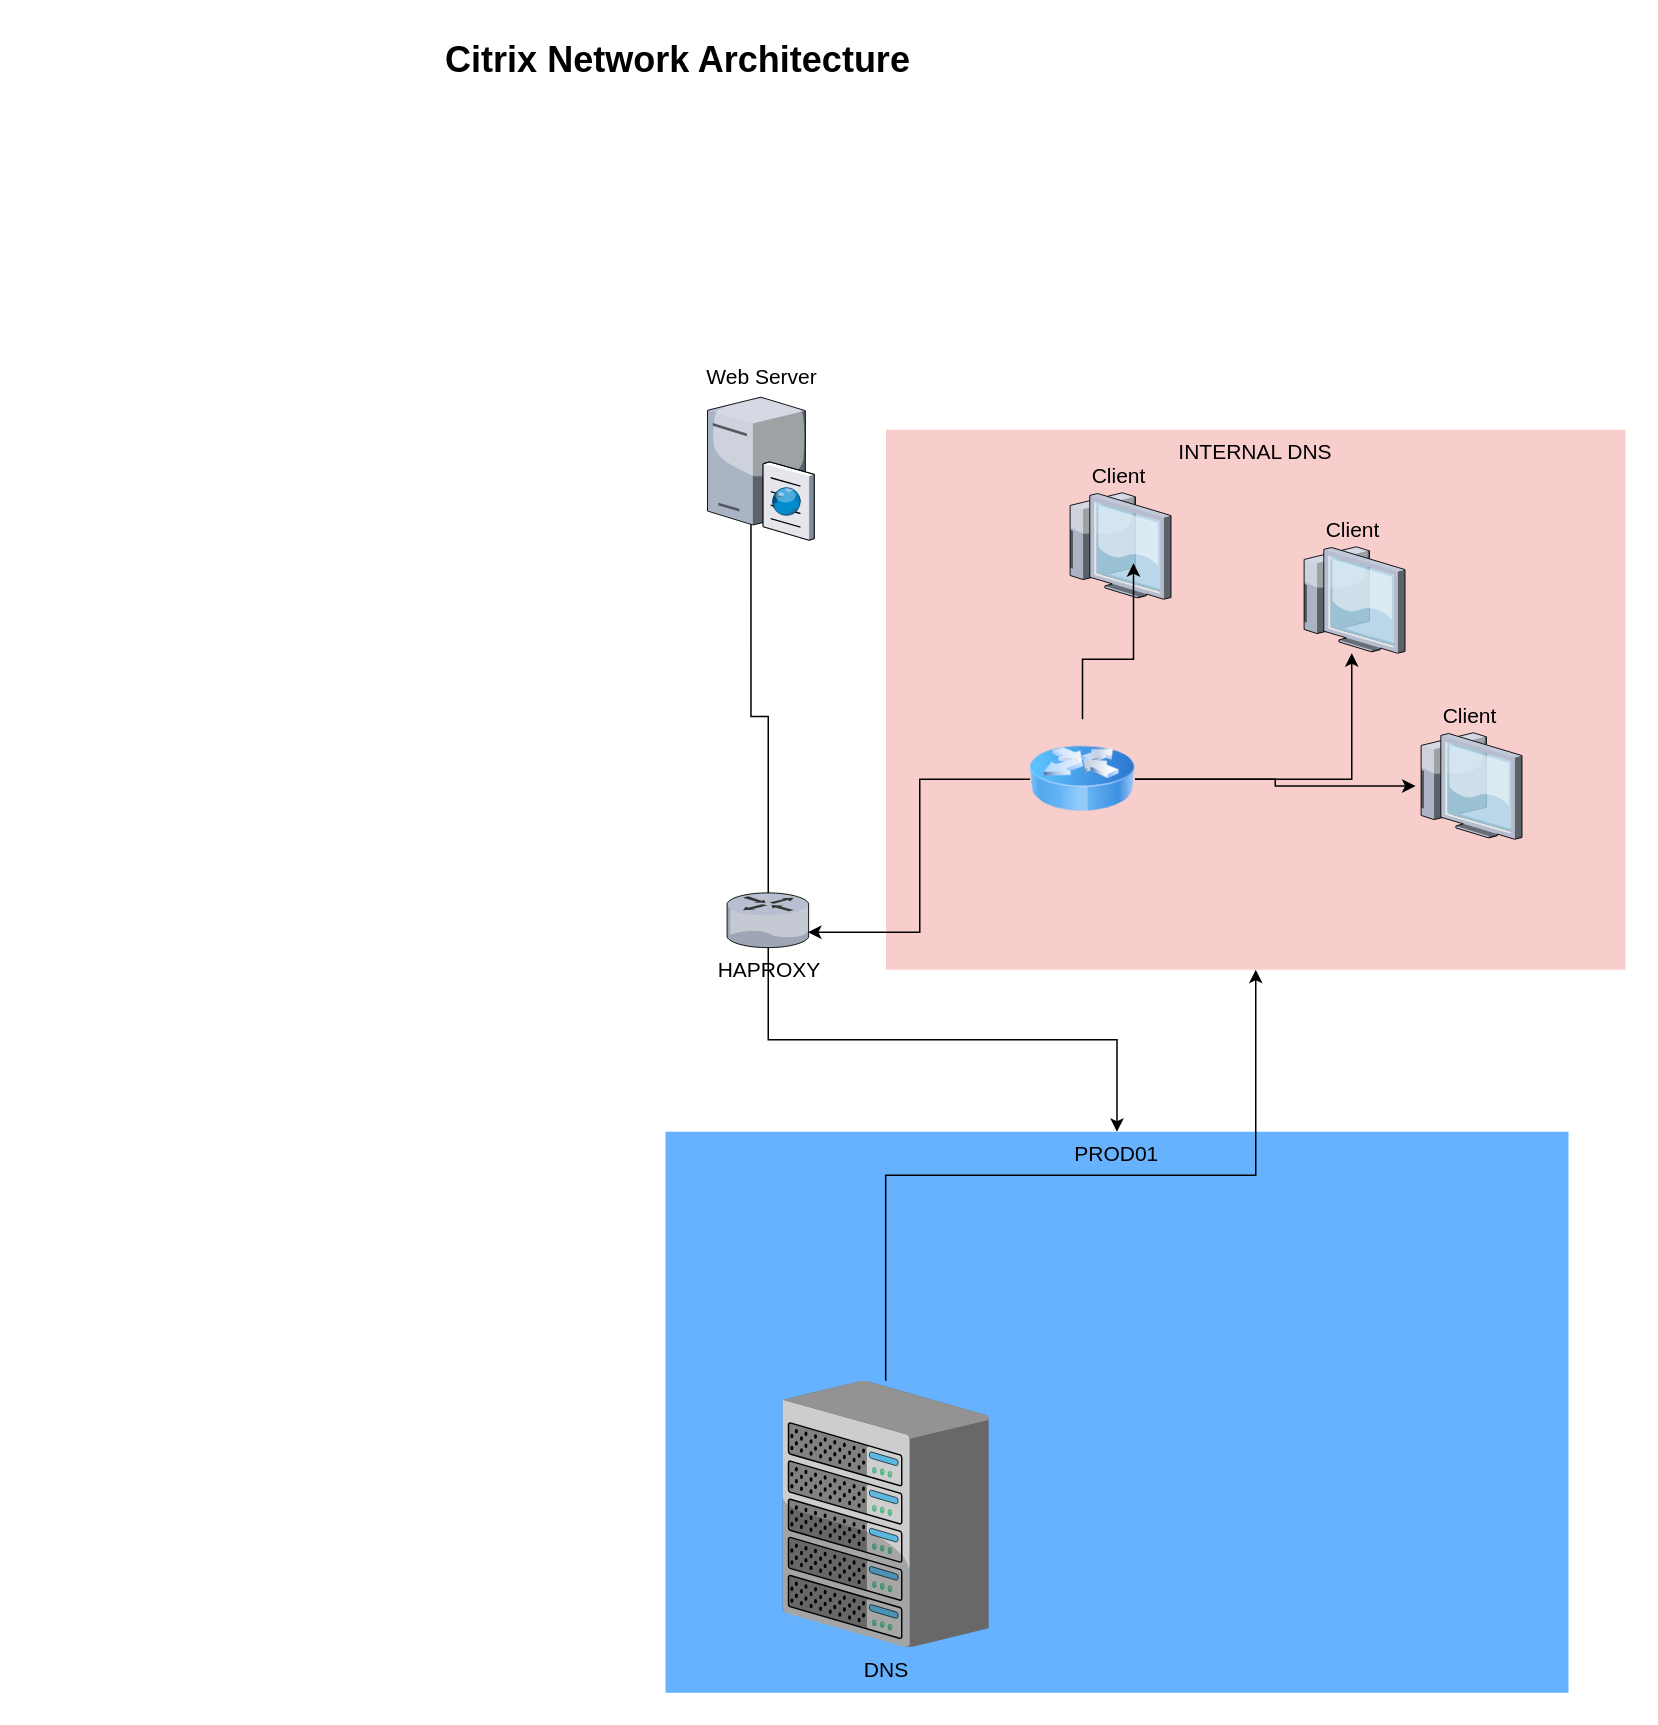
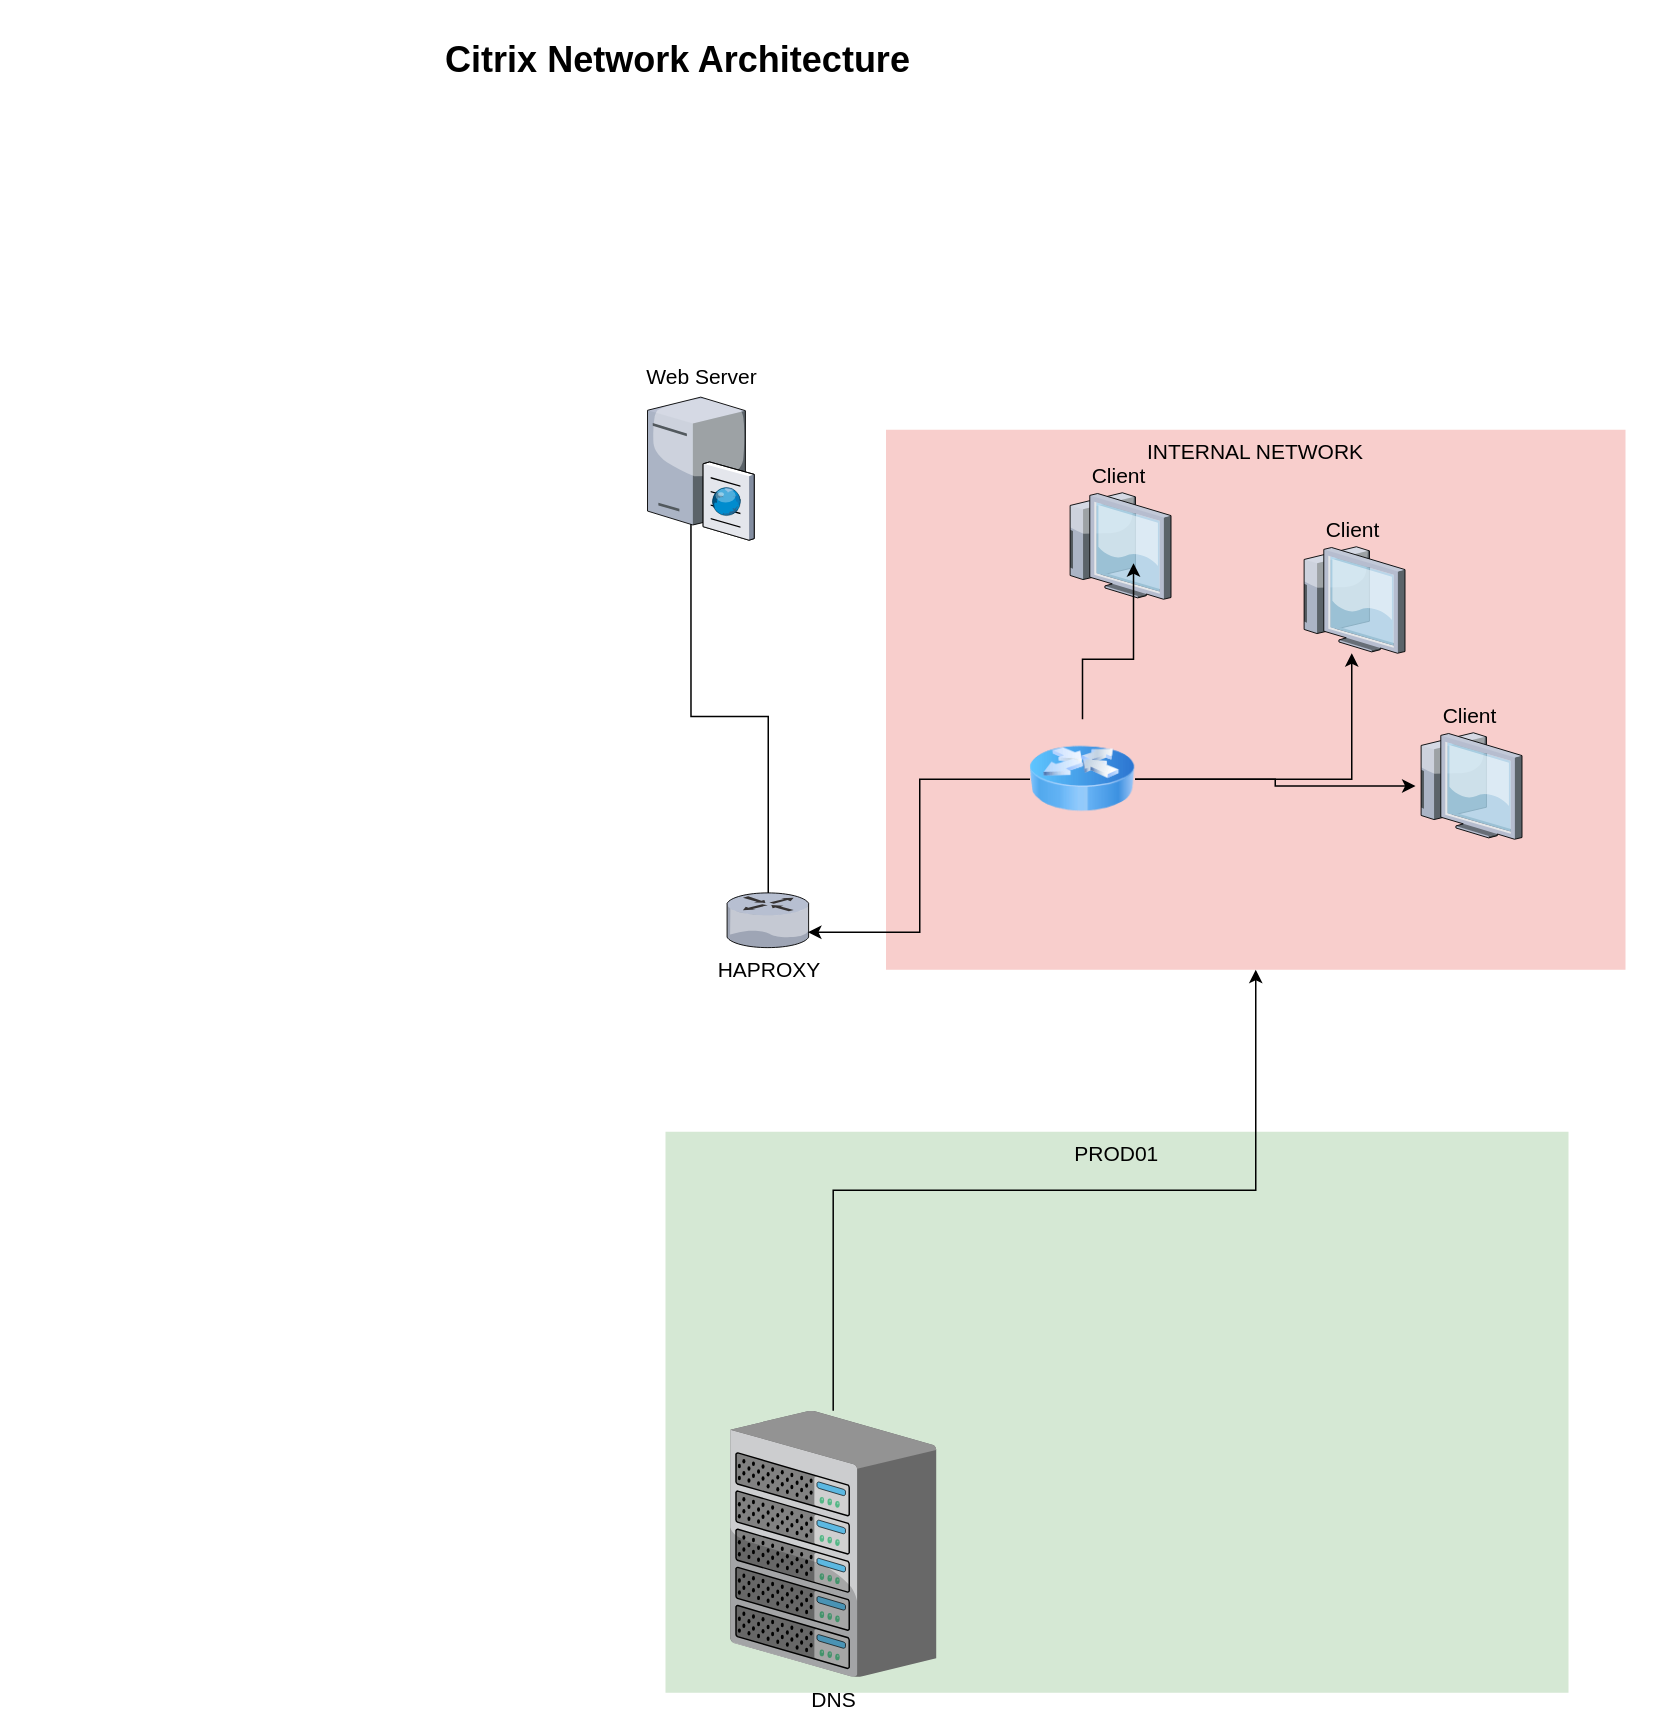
(1256, 453) -> (1256, 453)
(761, 467) -> (701, 467)
(937, 1040) -> none
(1117, 1412) -> (1117, 1412)
(885, 1514) -> (833, 1544)
